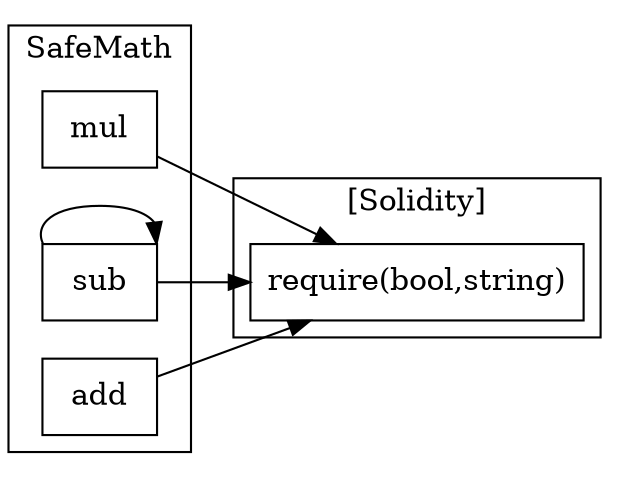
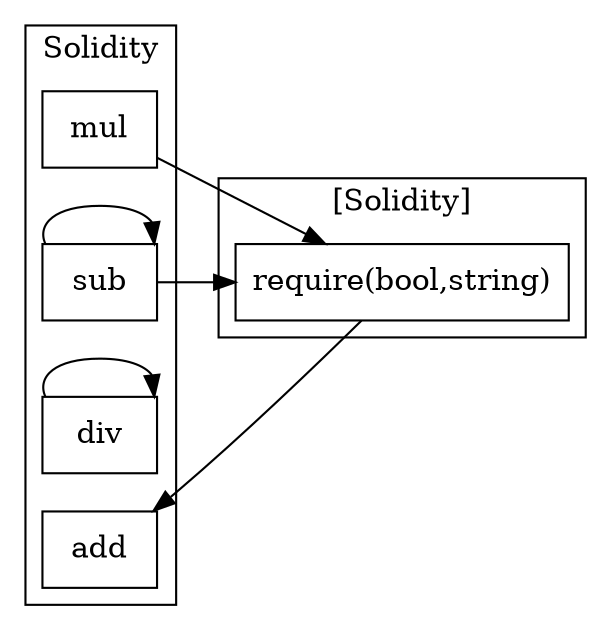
(100, 50) -> (101, 50)
(224, 352) -> (268, 410)
none -> (100, 435)
